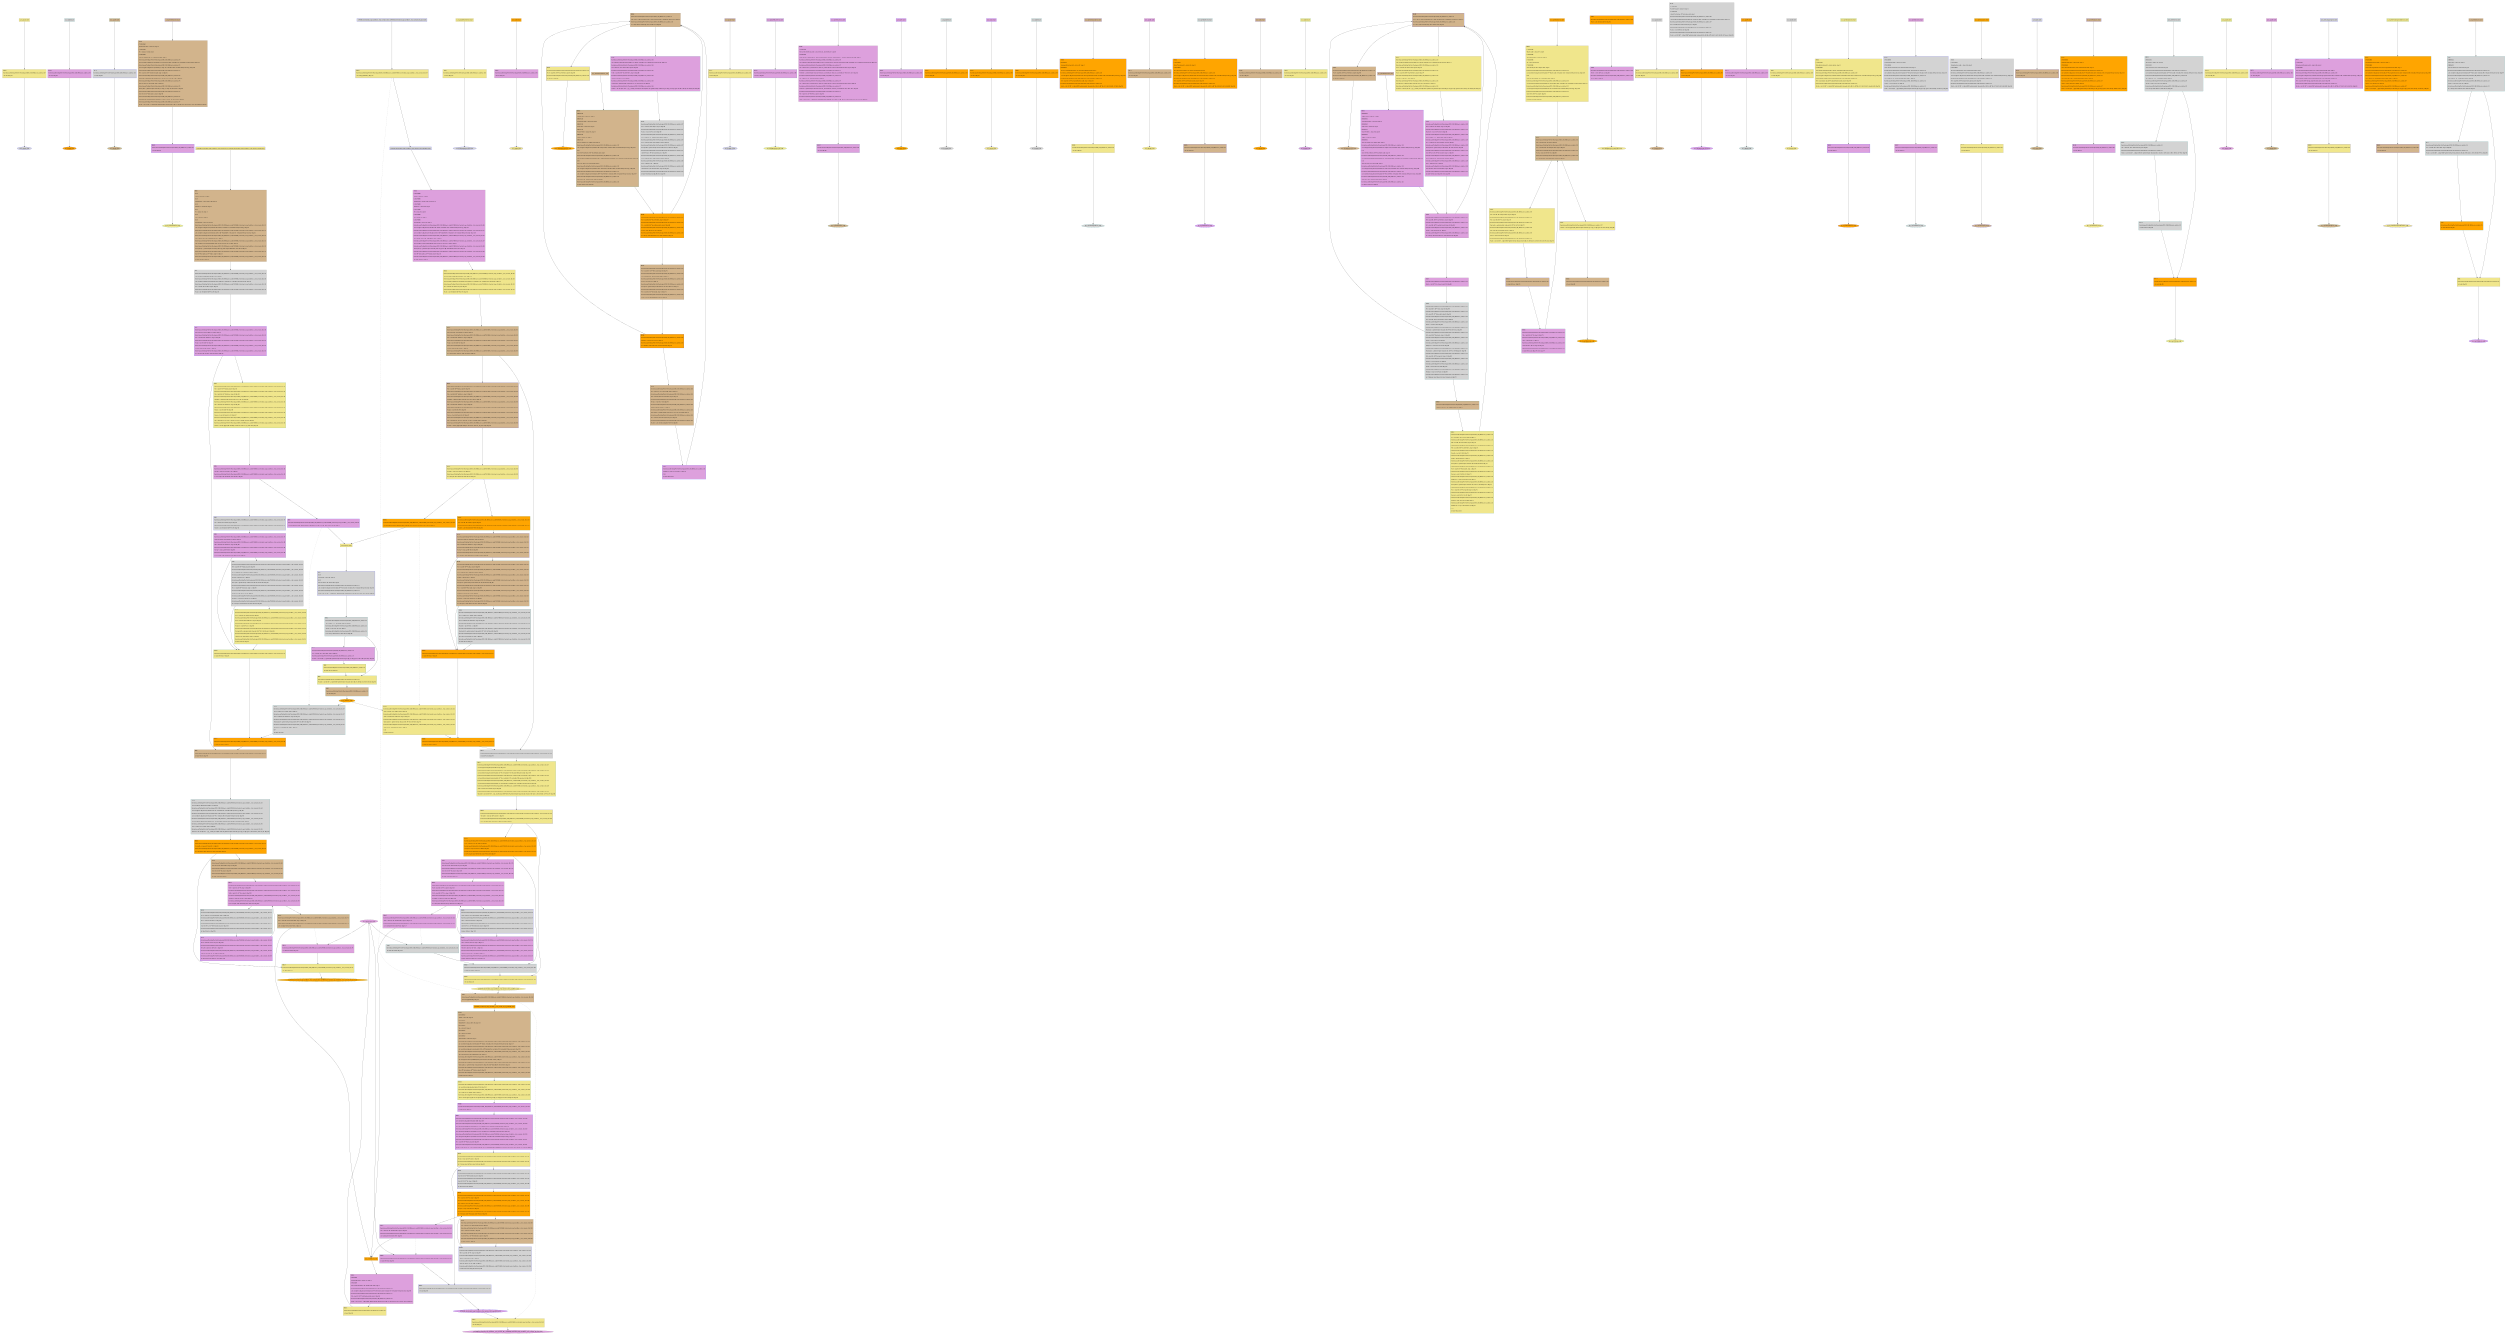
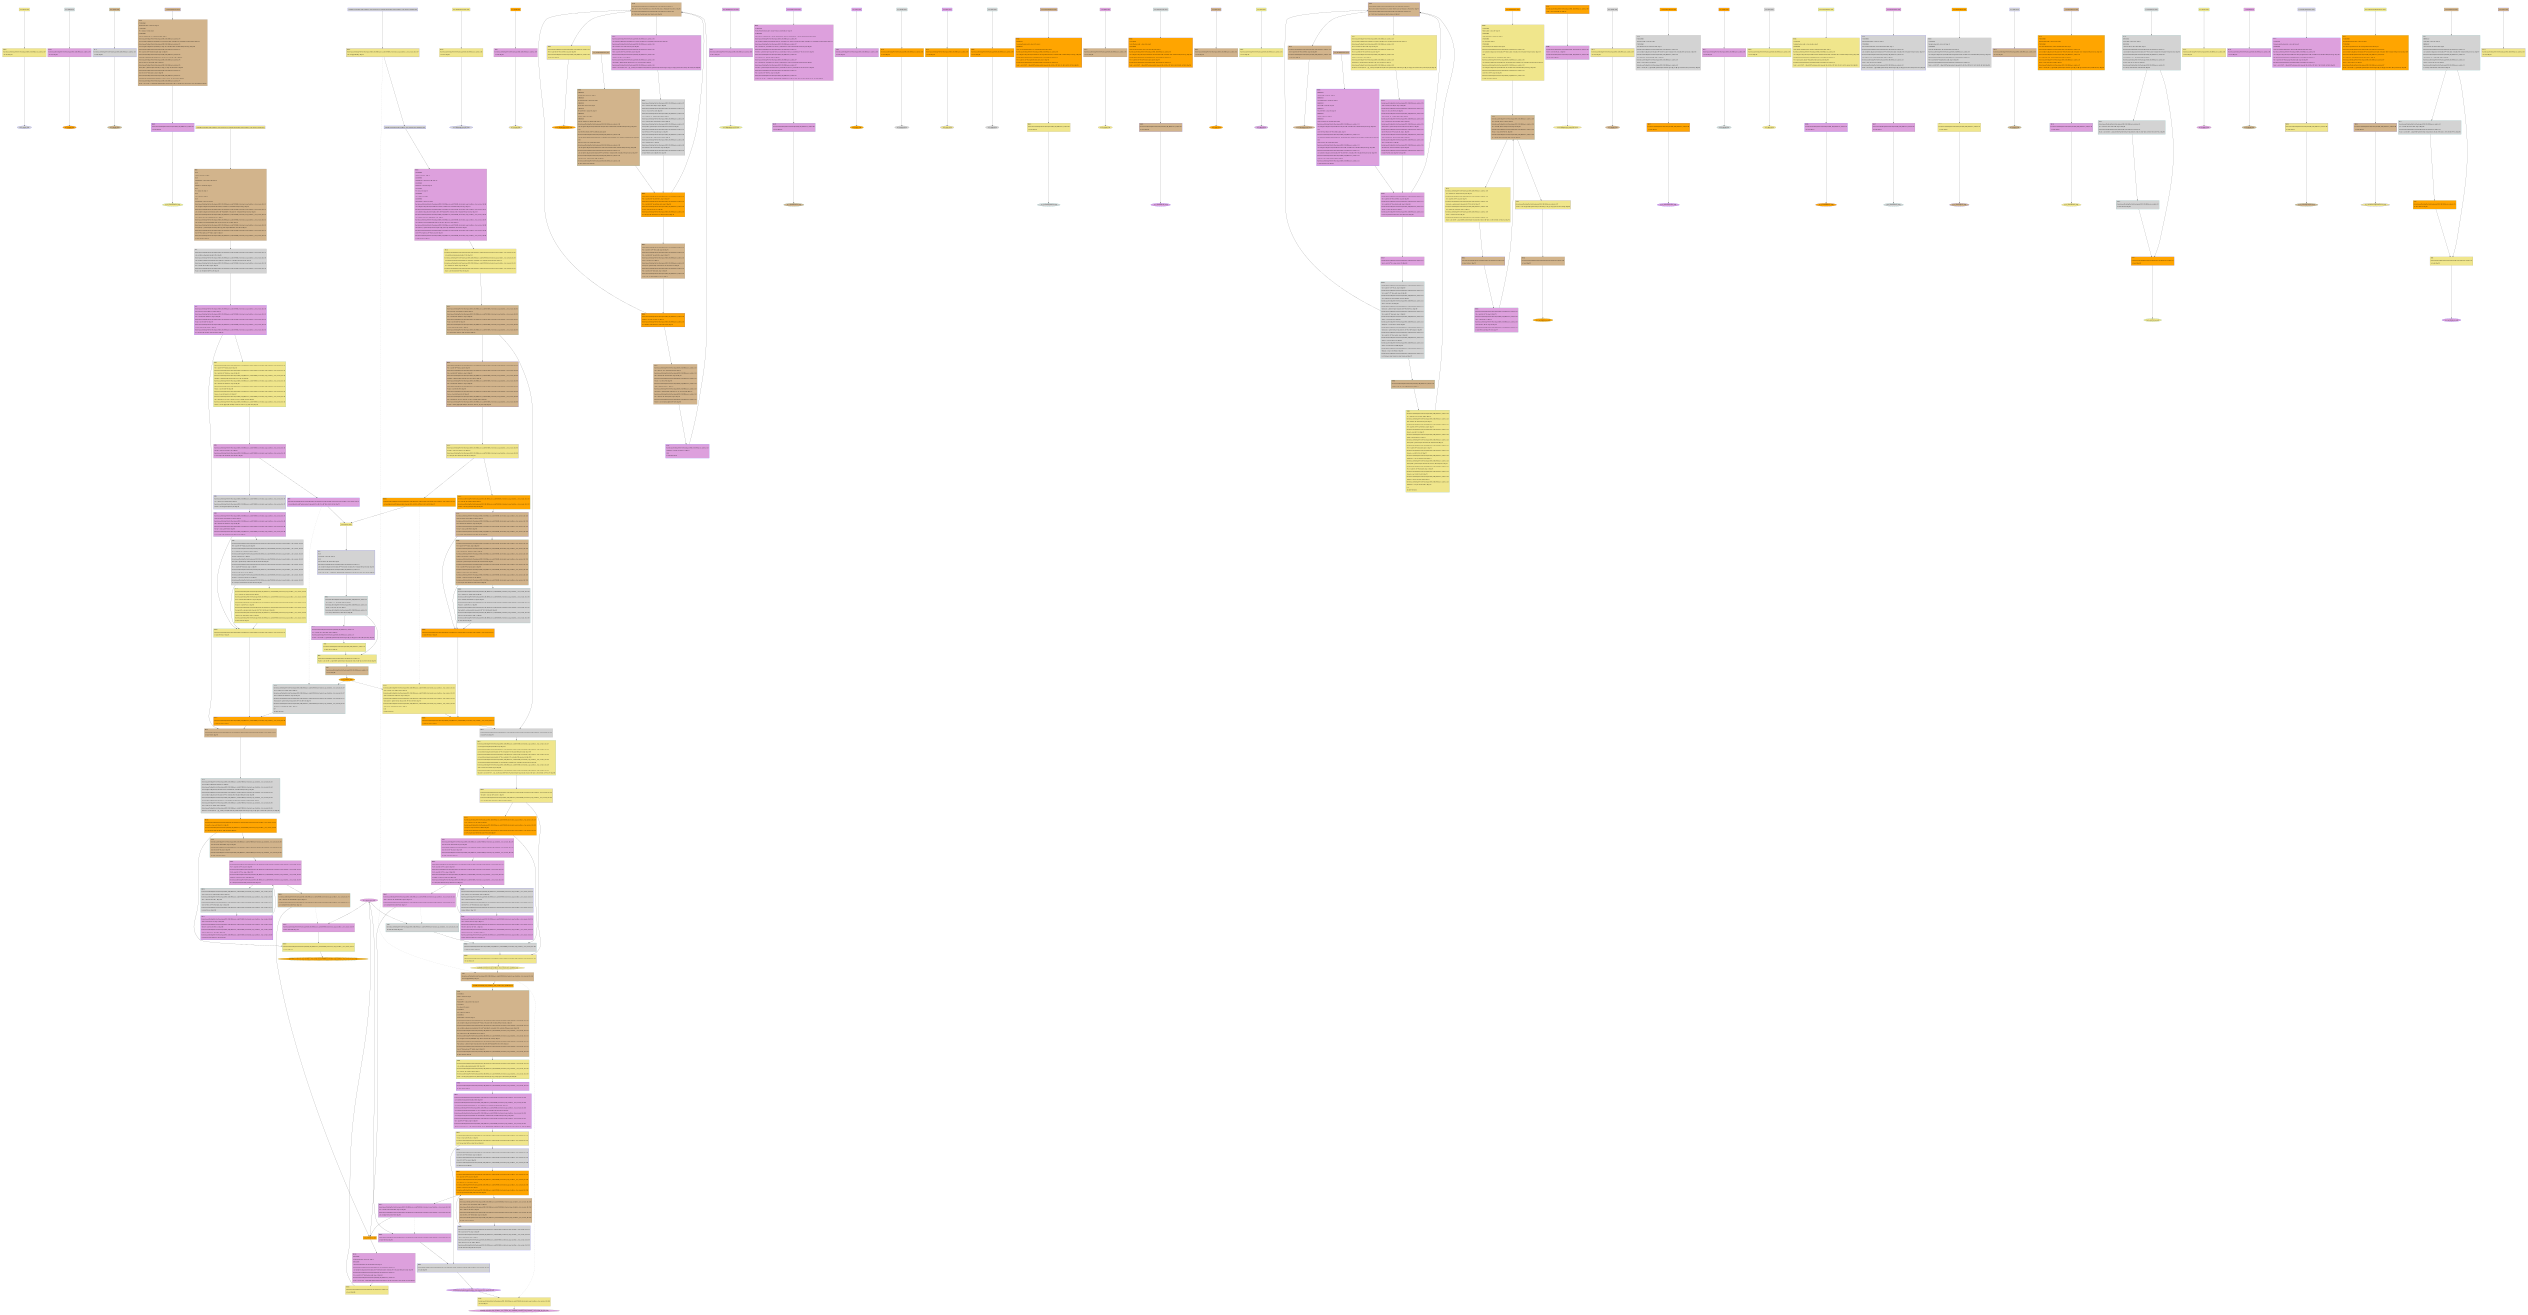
none -> (1668, 9)
(730, 148) -> none
